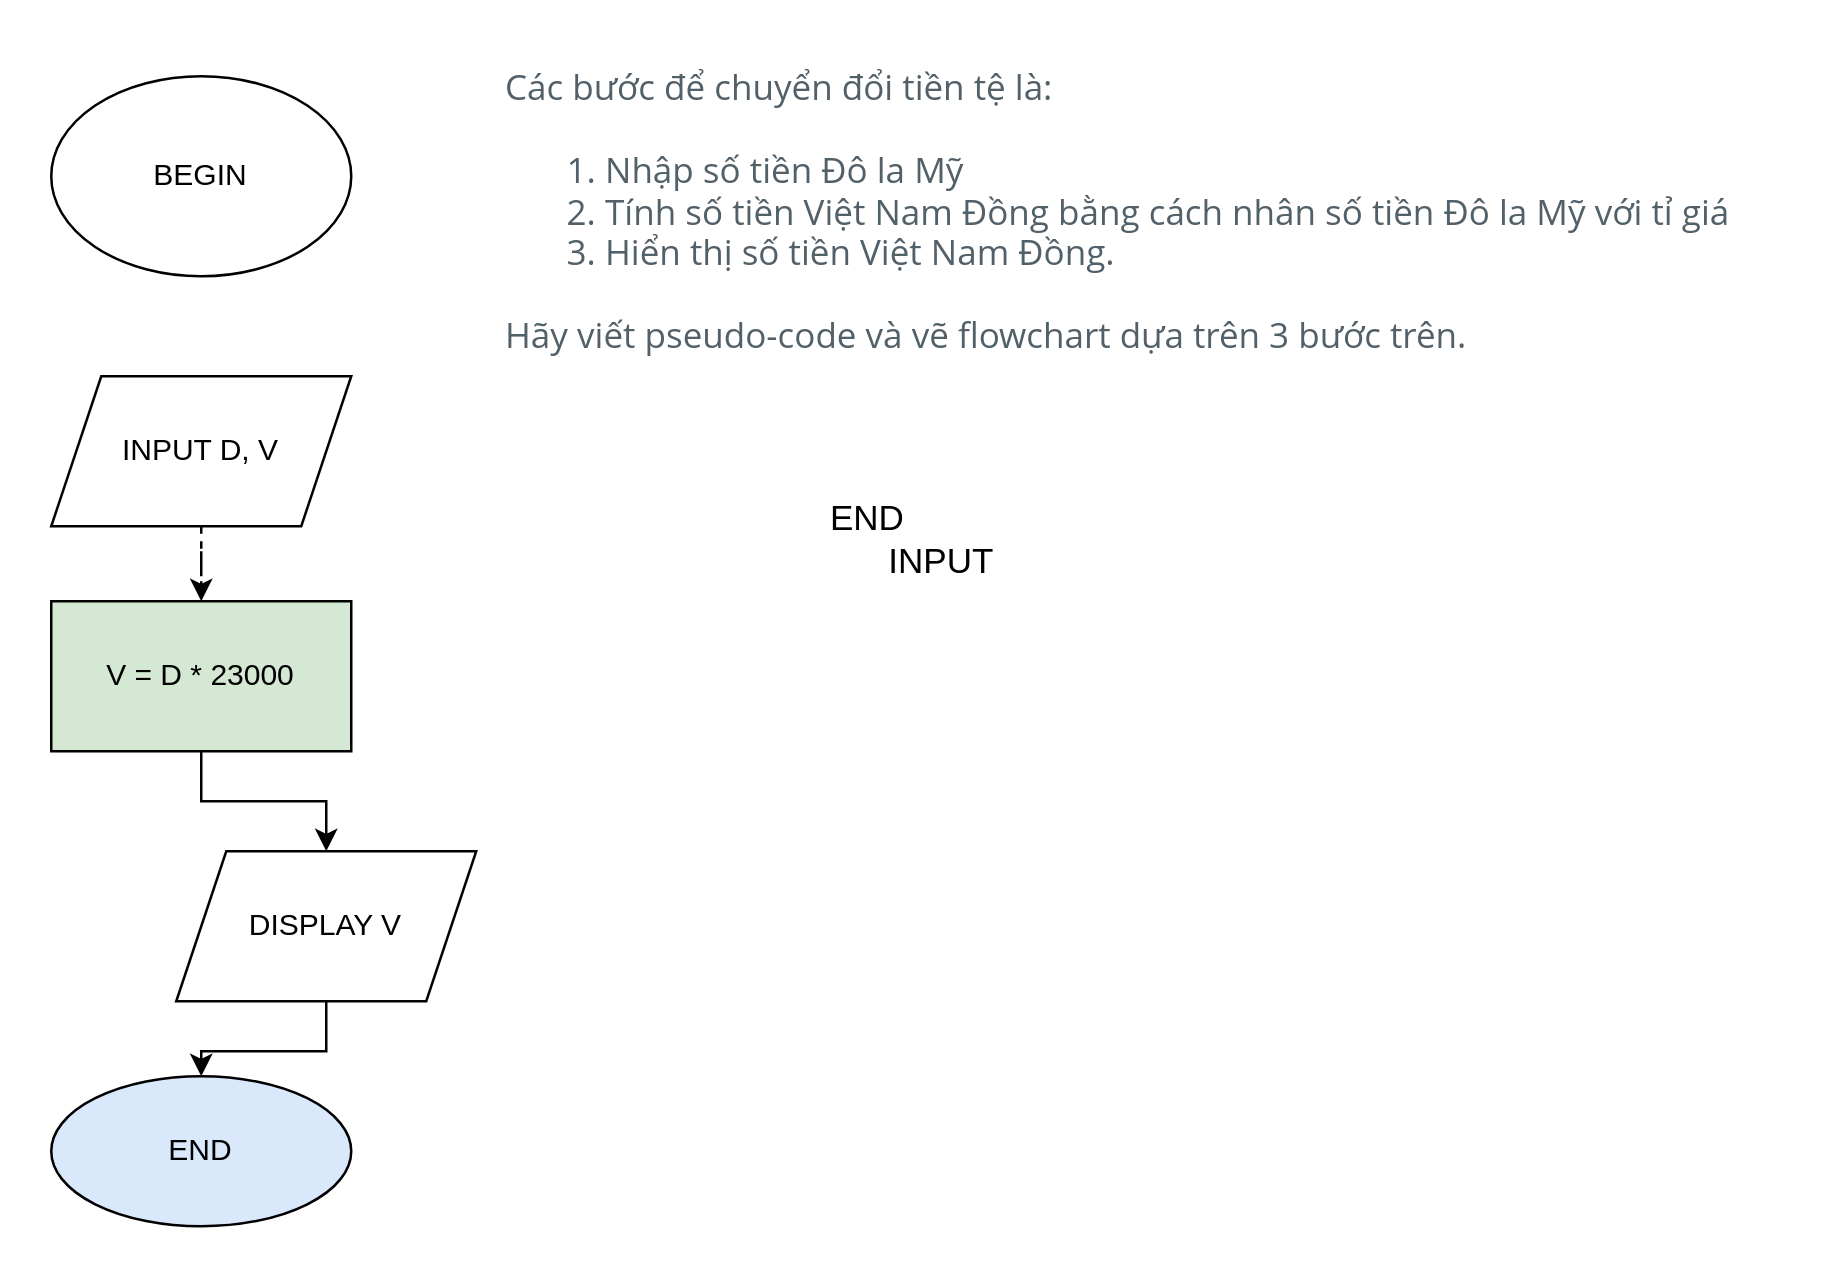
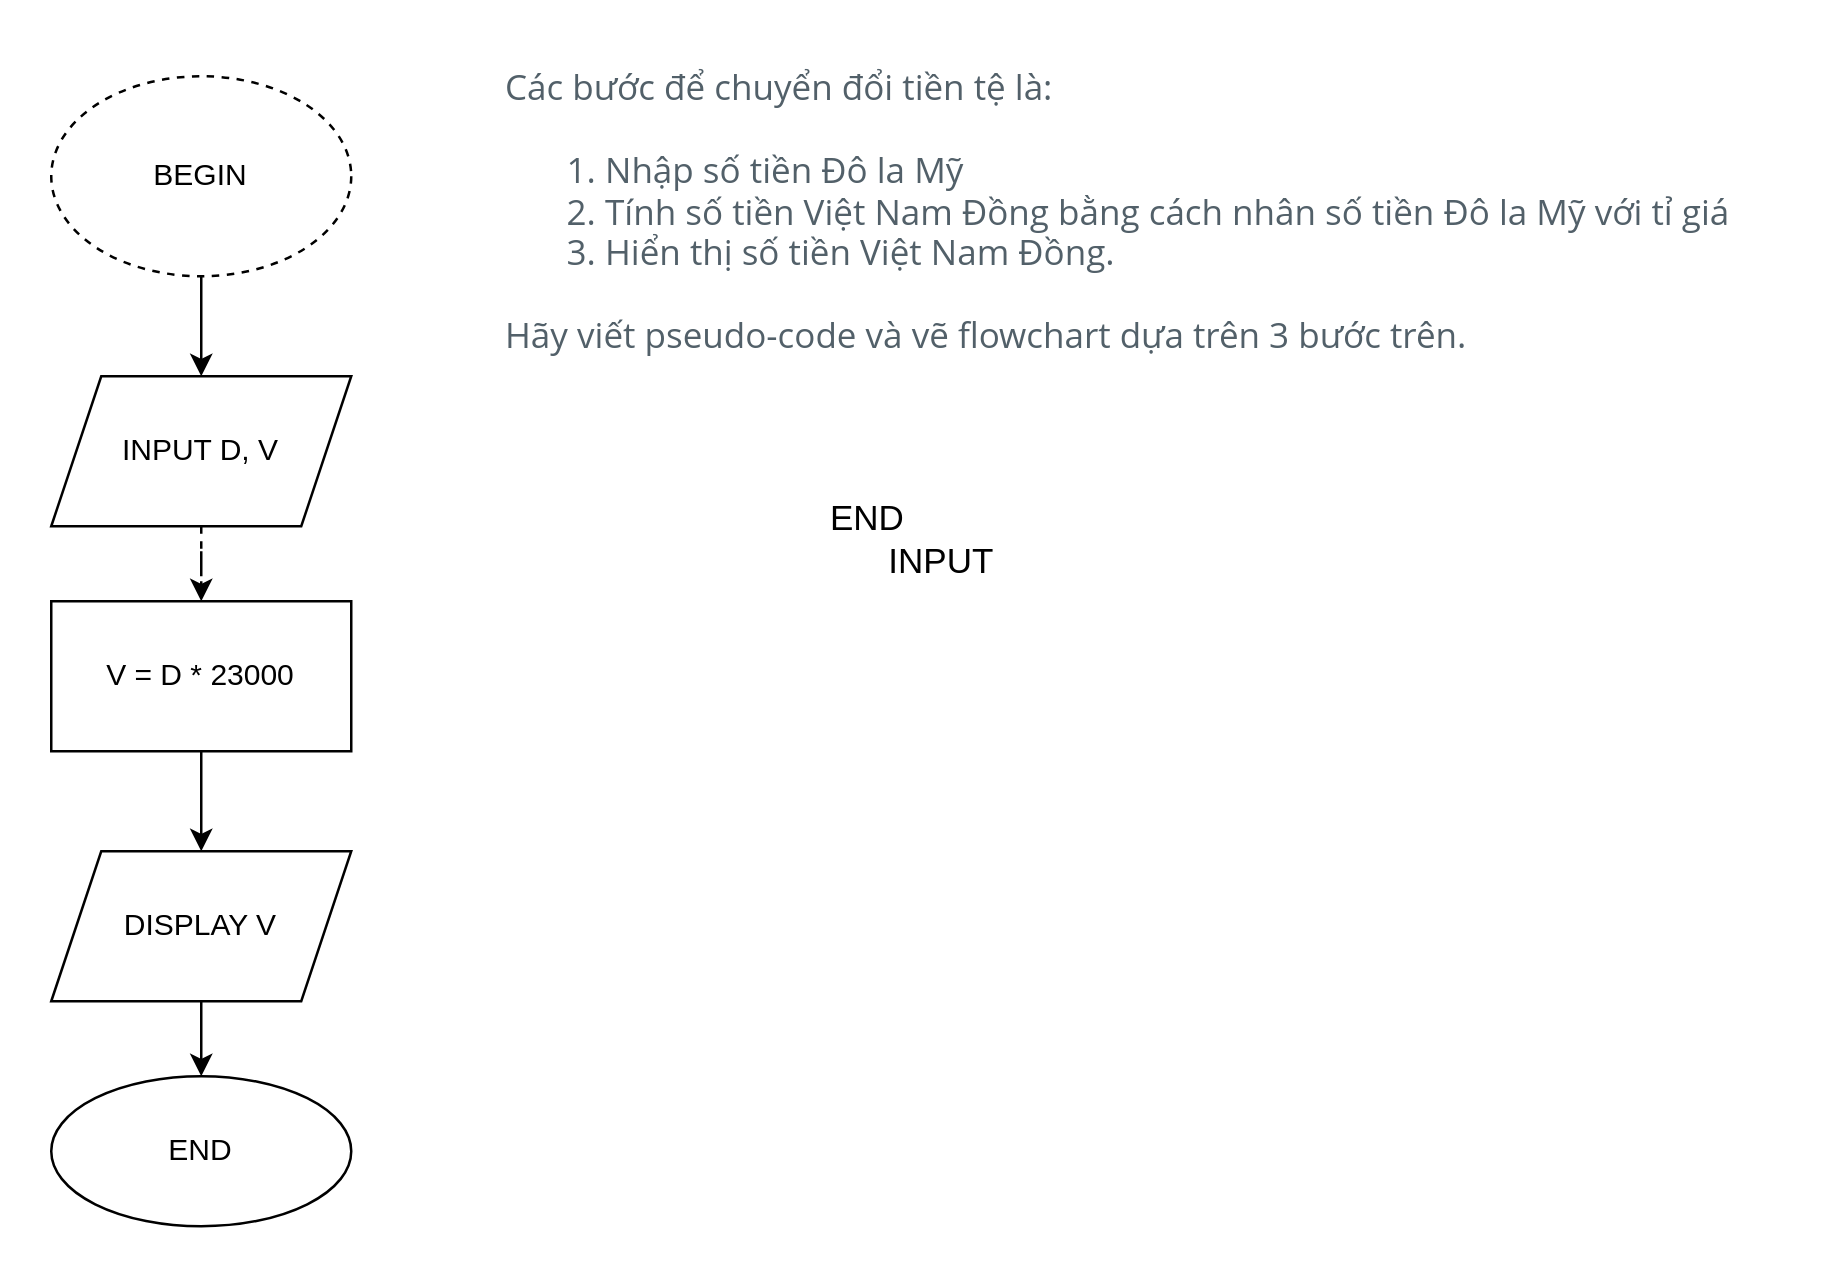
(201, 176) -> (201, 176)
none -> (201, 318)
(201, 676) -> (201, 676)
(326, 926) -> (201, 926)
(201, 1151) -> (201, 1151)
